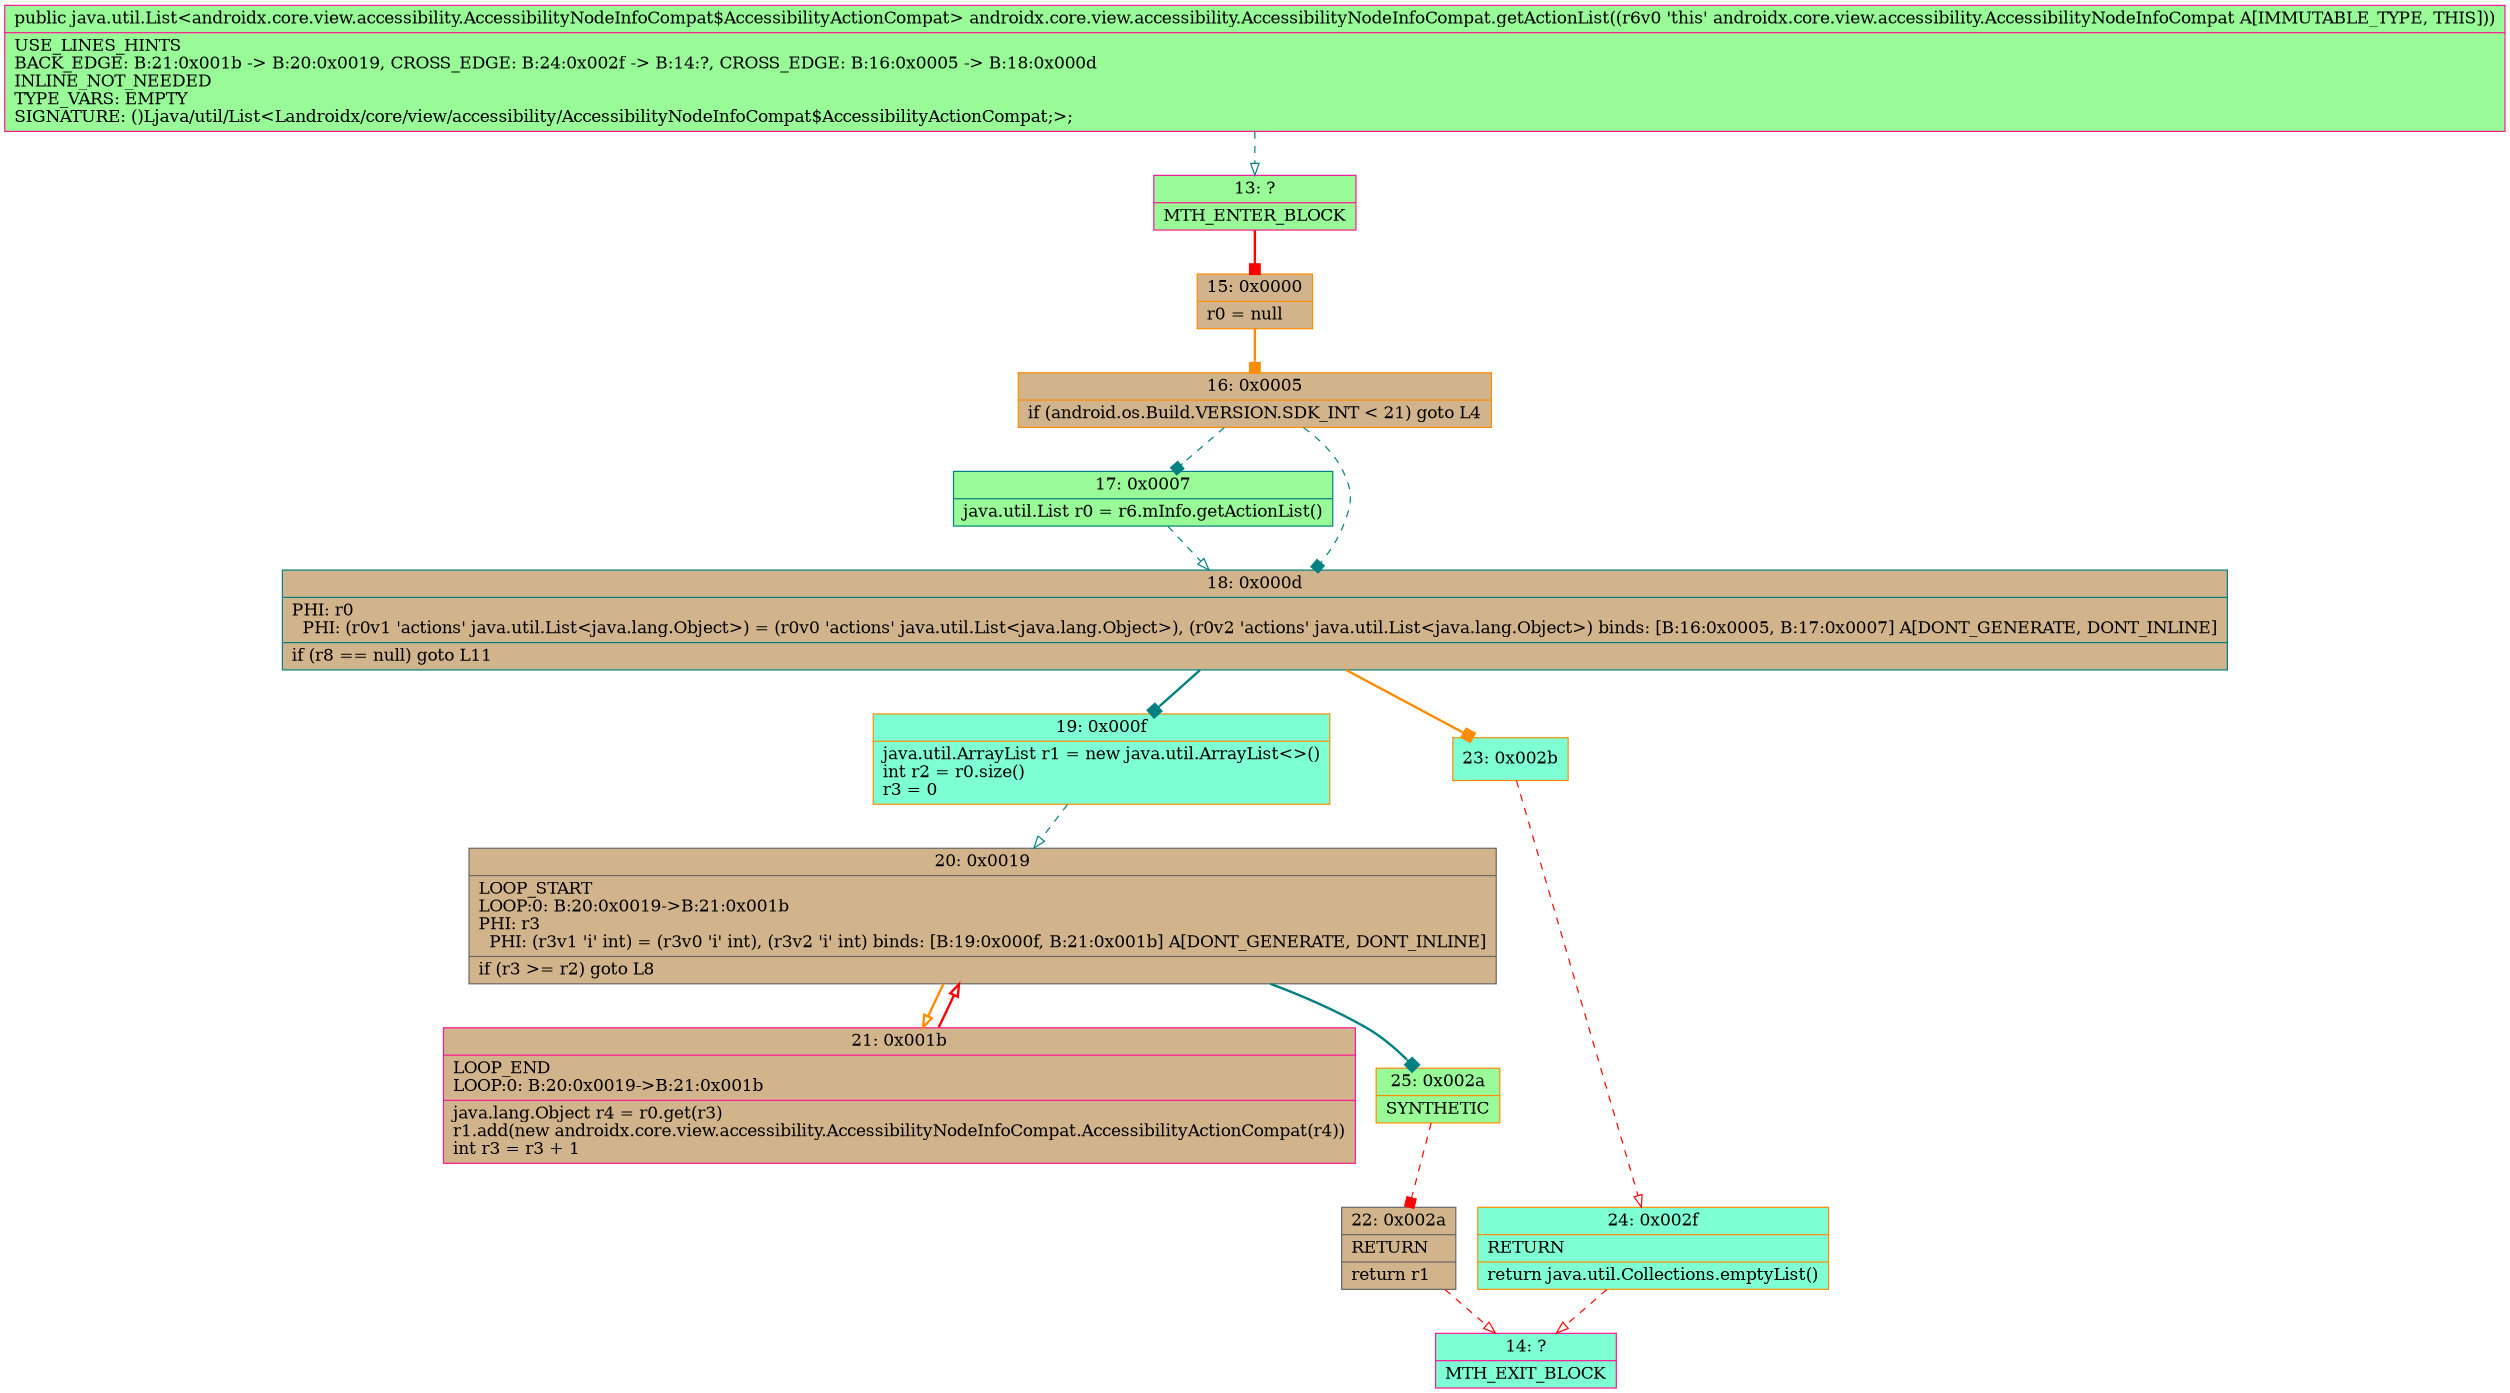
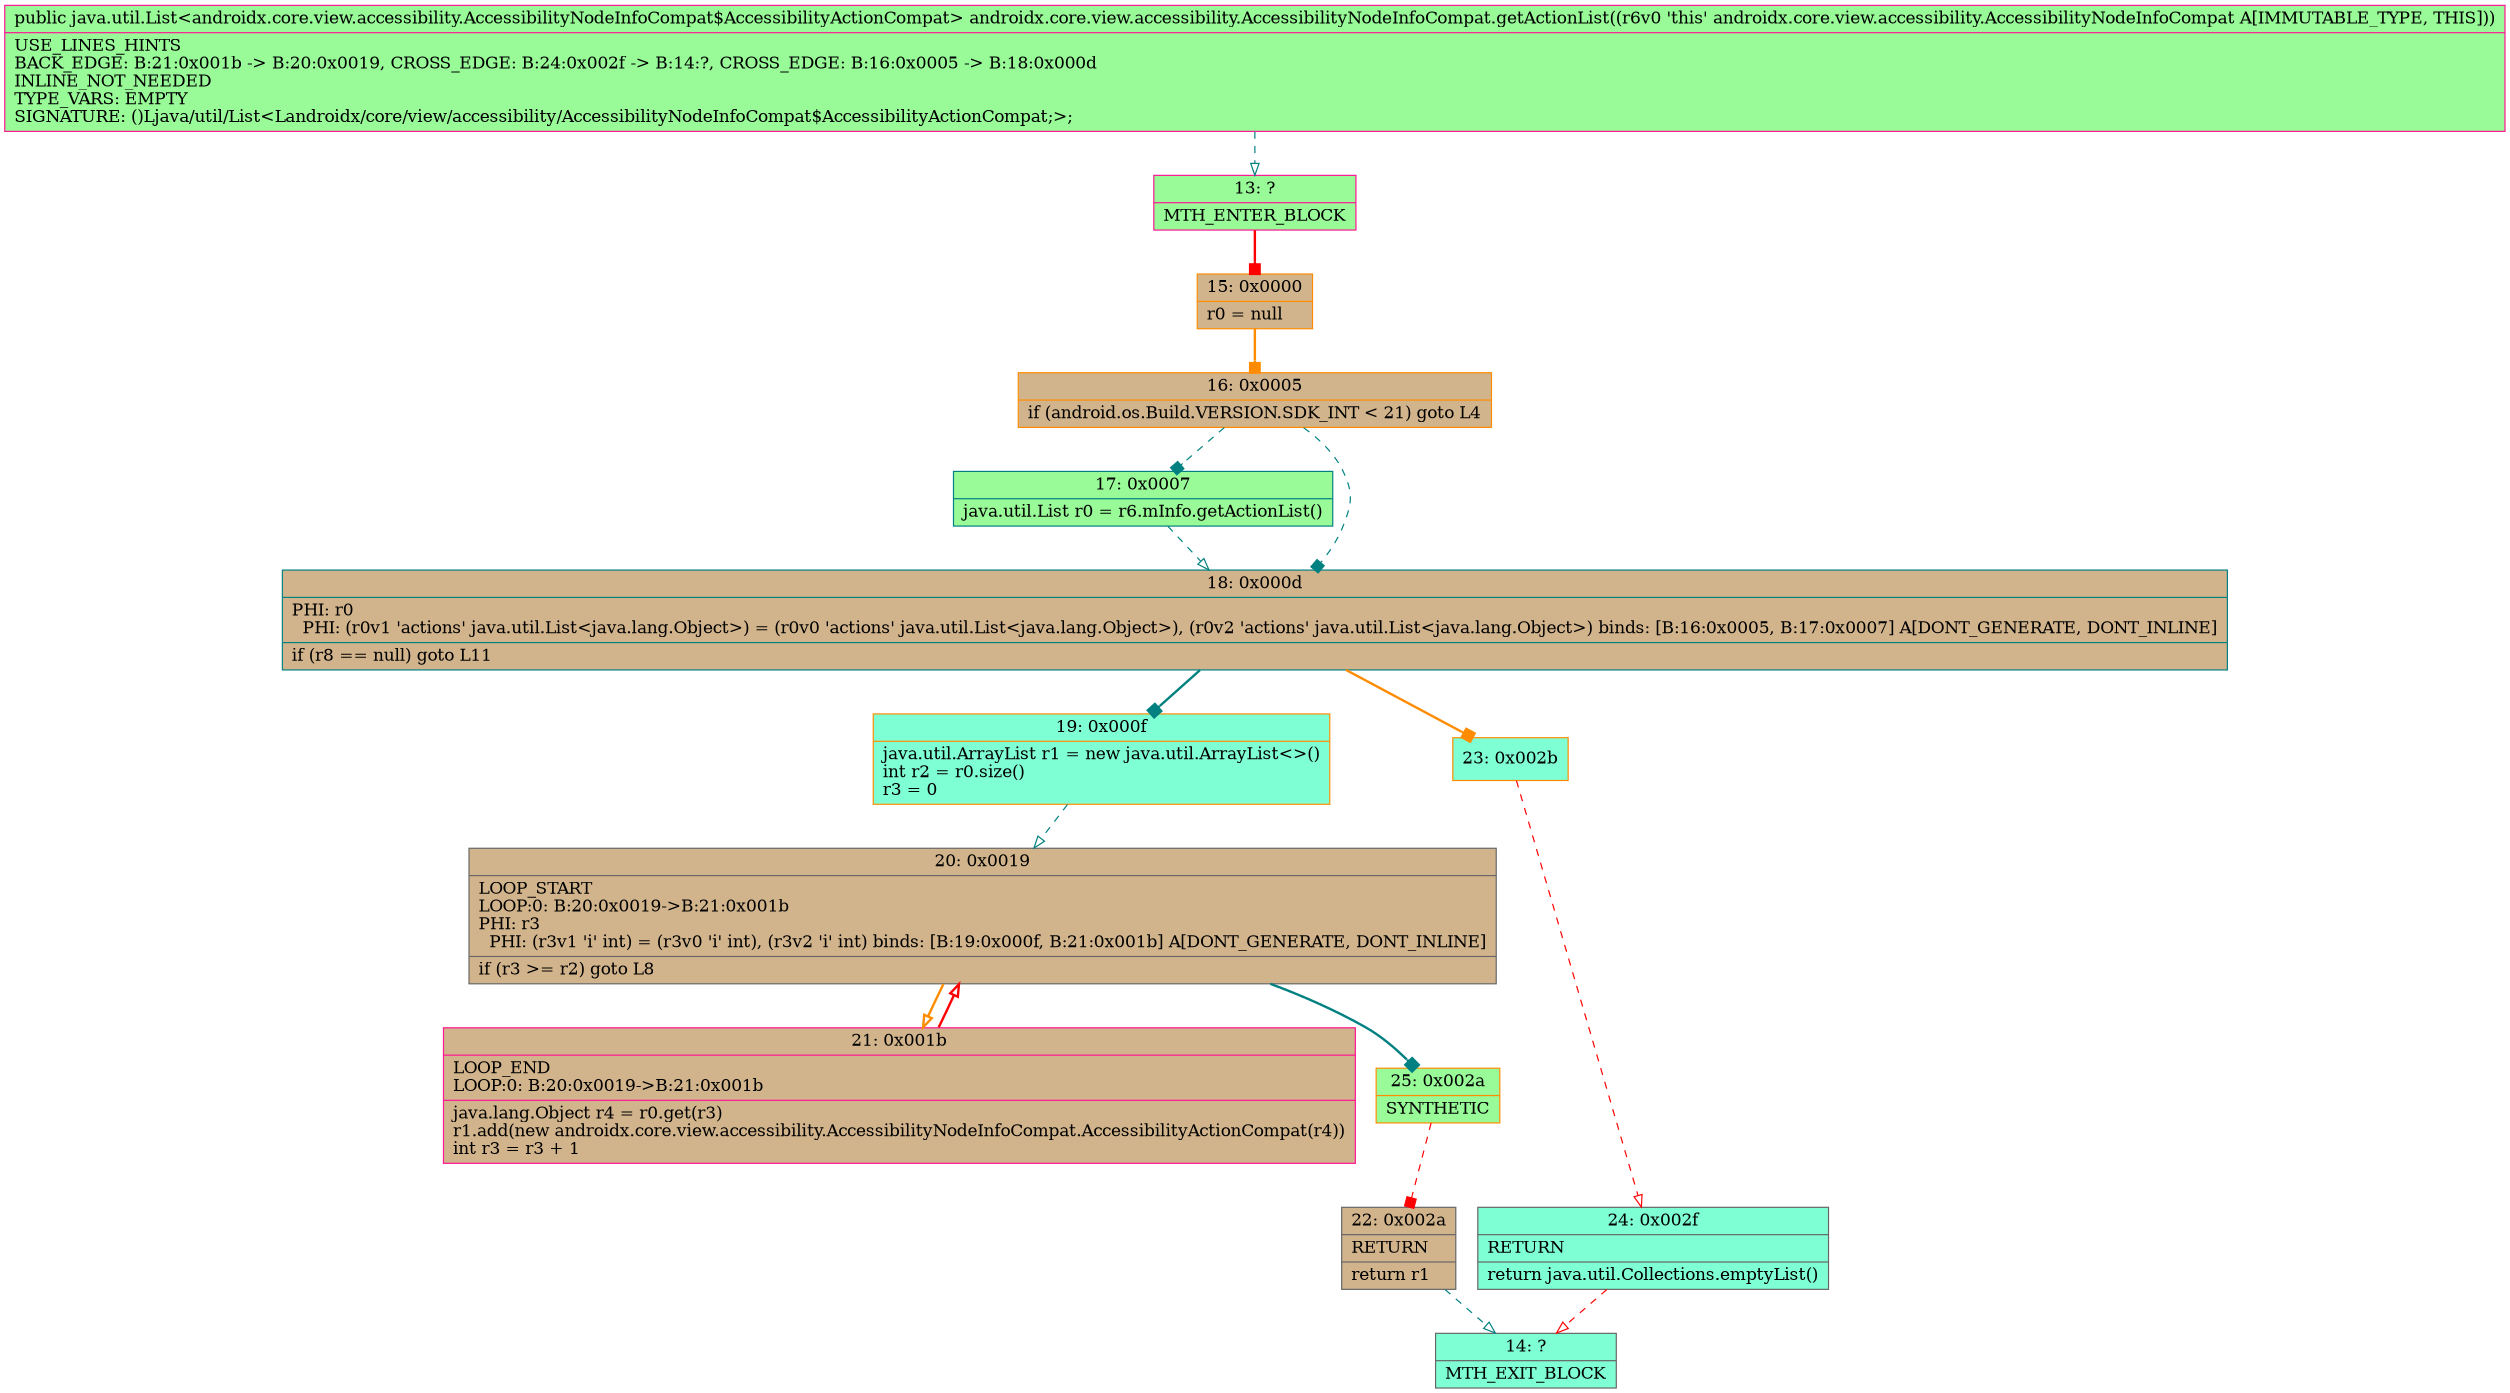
(1653, 1248) -> (1653, 1248)
(1466, 1307) -> (1466, 1307)
(1526, 1361) -> (1526, 1361)
